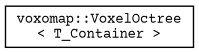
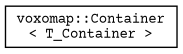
(99, 27) -> (91, 27)
